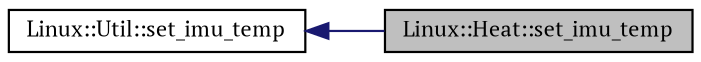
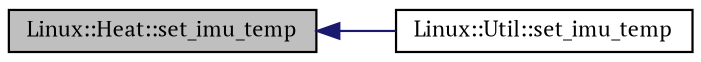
(357, 31) -> (368, 31)
